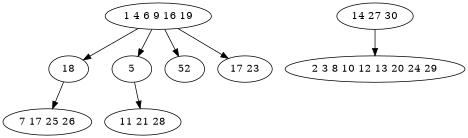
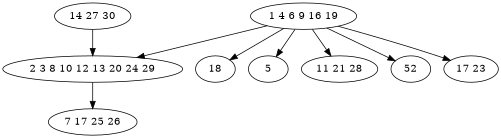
none -> (206, 41)
(59, 92) -> (93, 92)
(137, 92) -> (319, 40)
